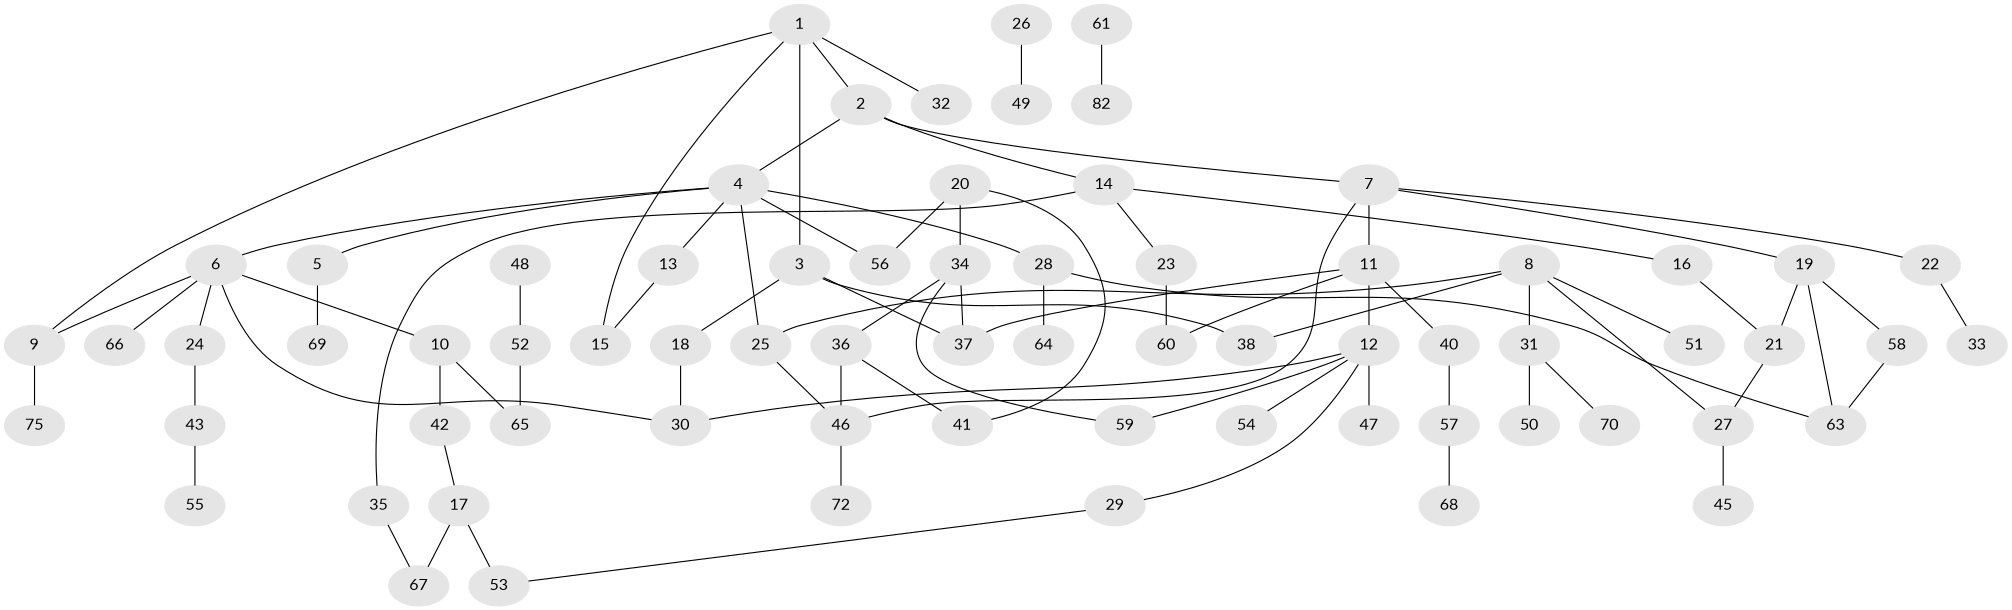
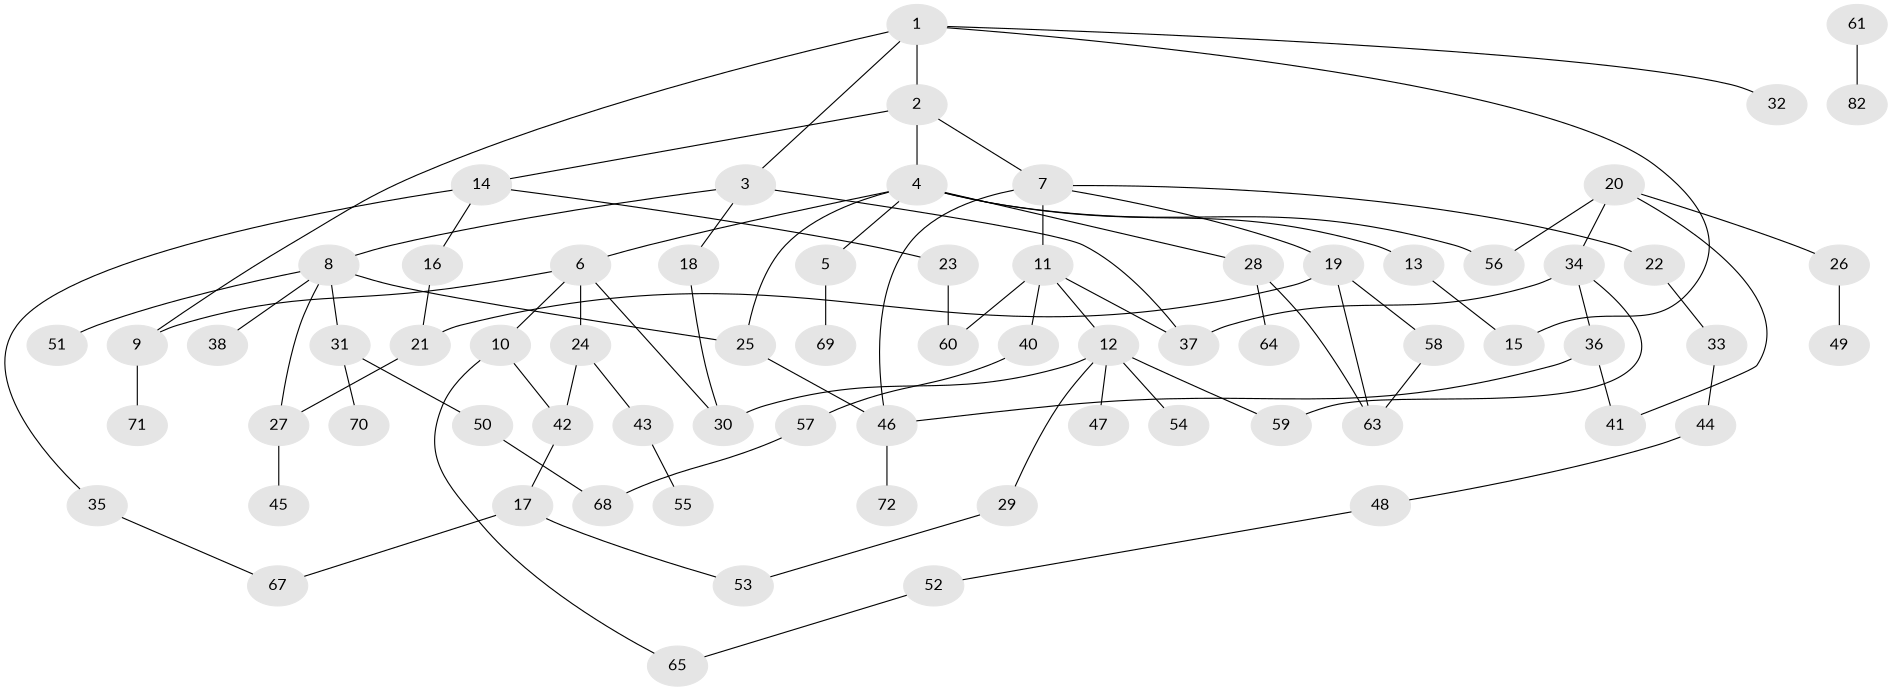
none -> (1729, 222)
(1023, 305) -> (535, 217)
(115, 345) -> none
none -> (572, 385)
(35, 426) -> (137, 426)
none -> (1706, 426)
none -> (537, 462)
